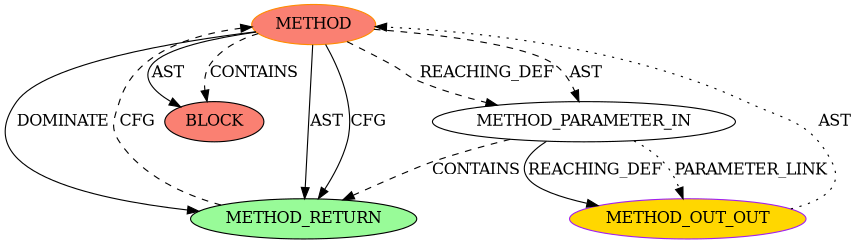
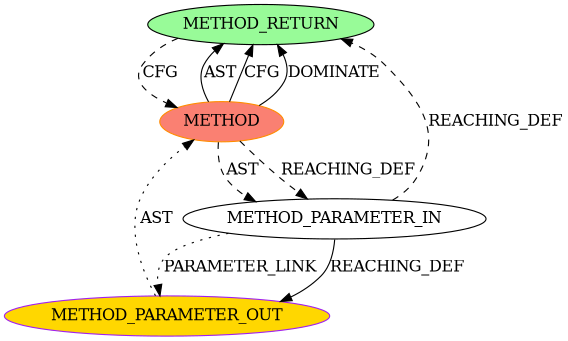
(214, 122) -> none
(476, 170) -> (496, 122)
(688, 219) -> (167, 316)
